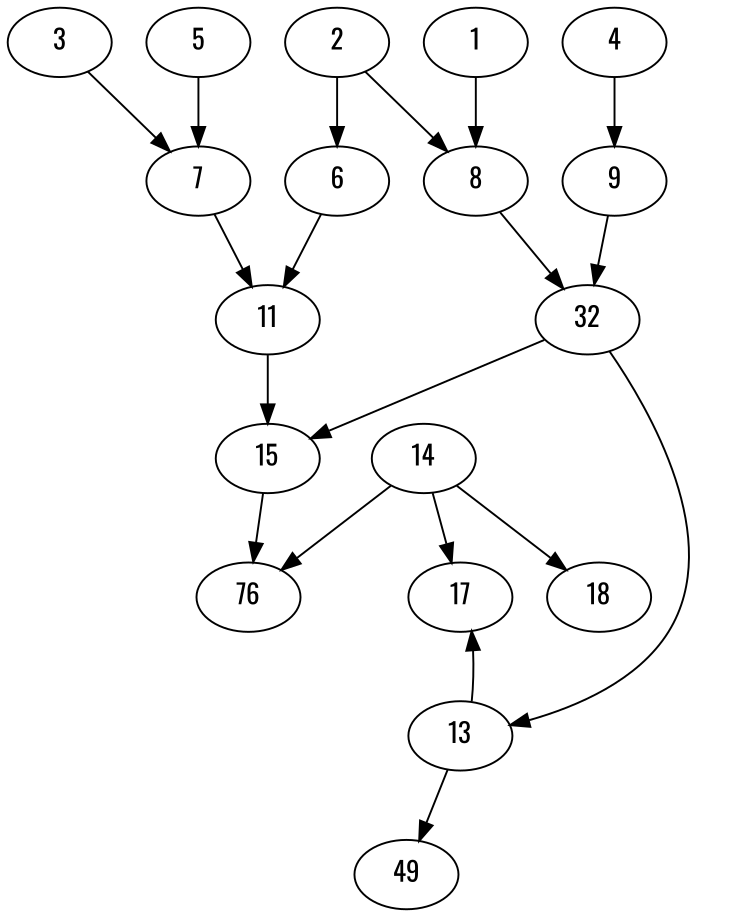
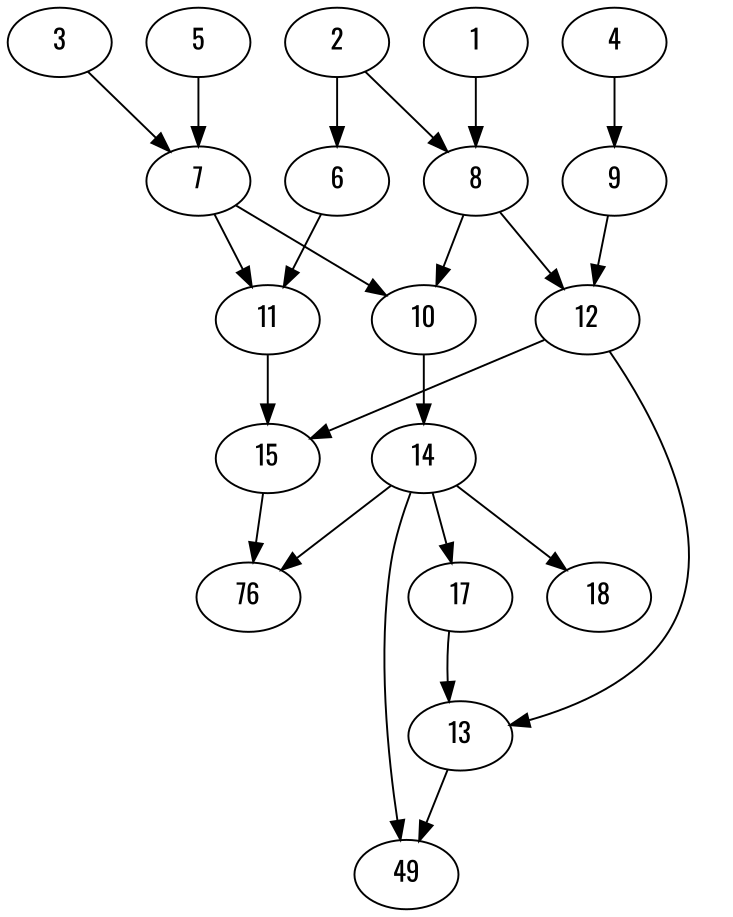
none -> (424, 320)
(588, 320) -> (588, 320)
none -> (385, 656)
(473, 676) -> (448, 657)
